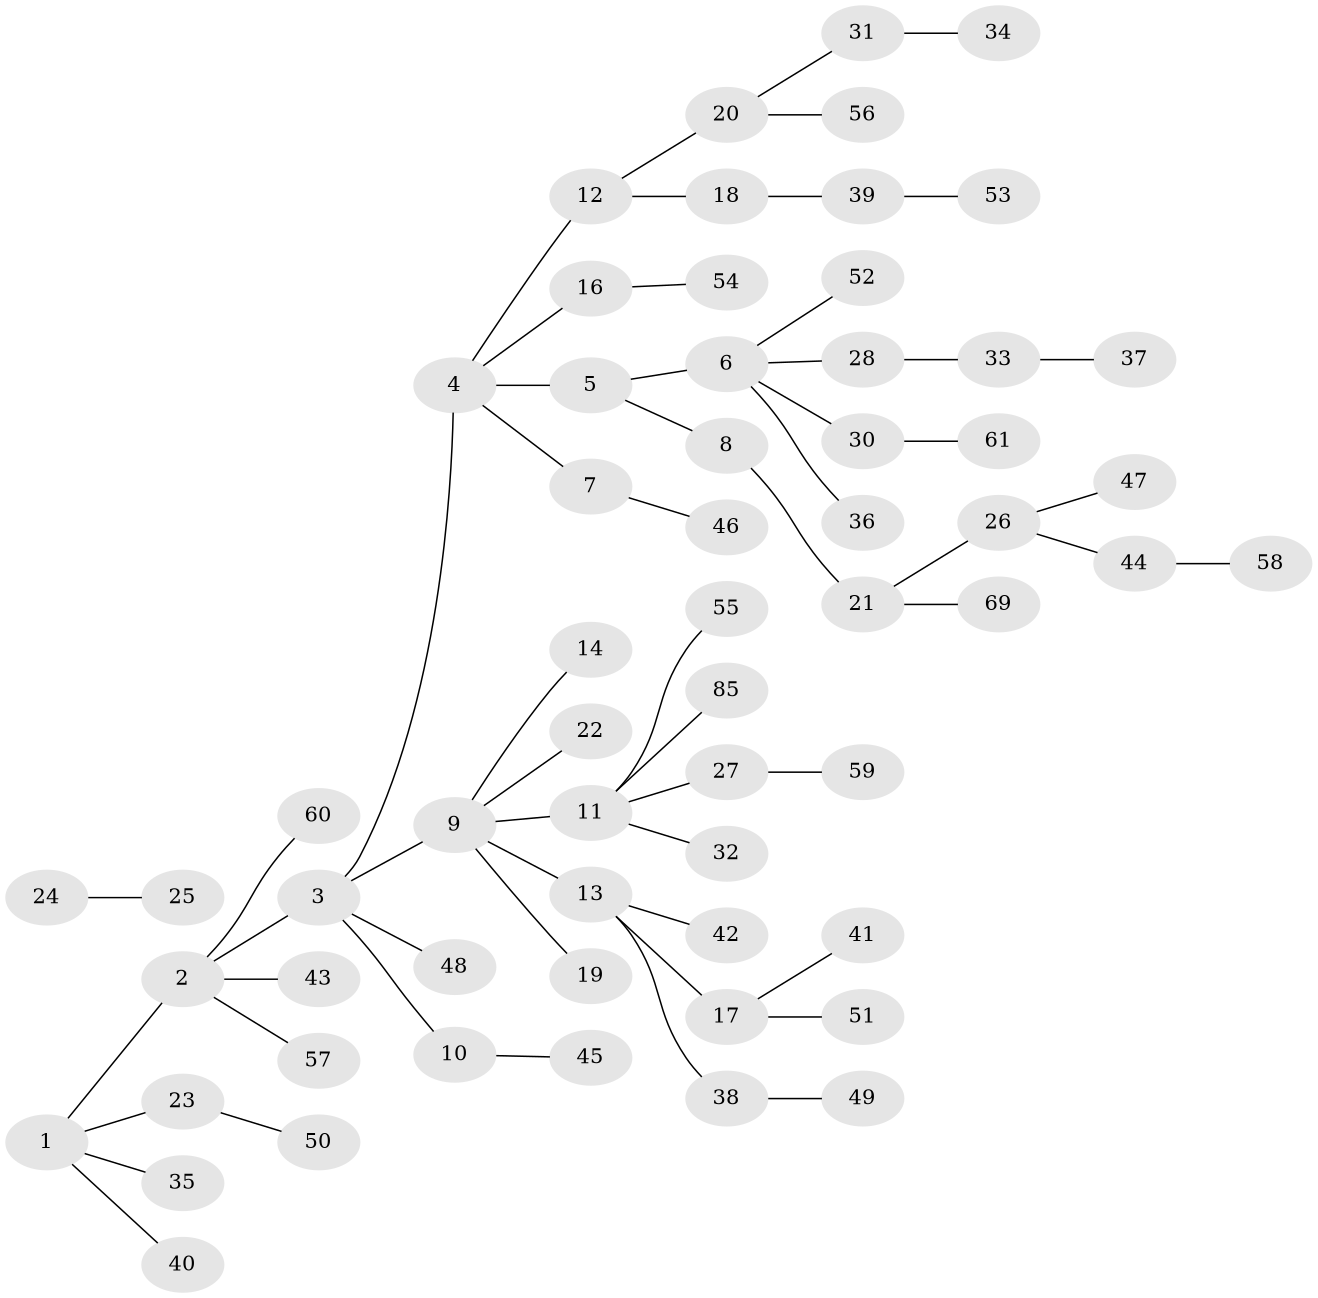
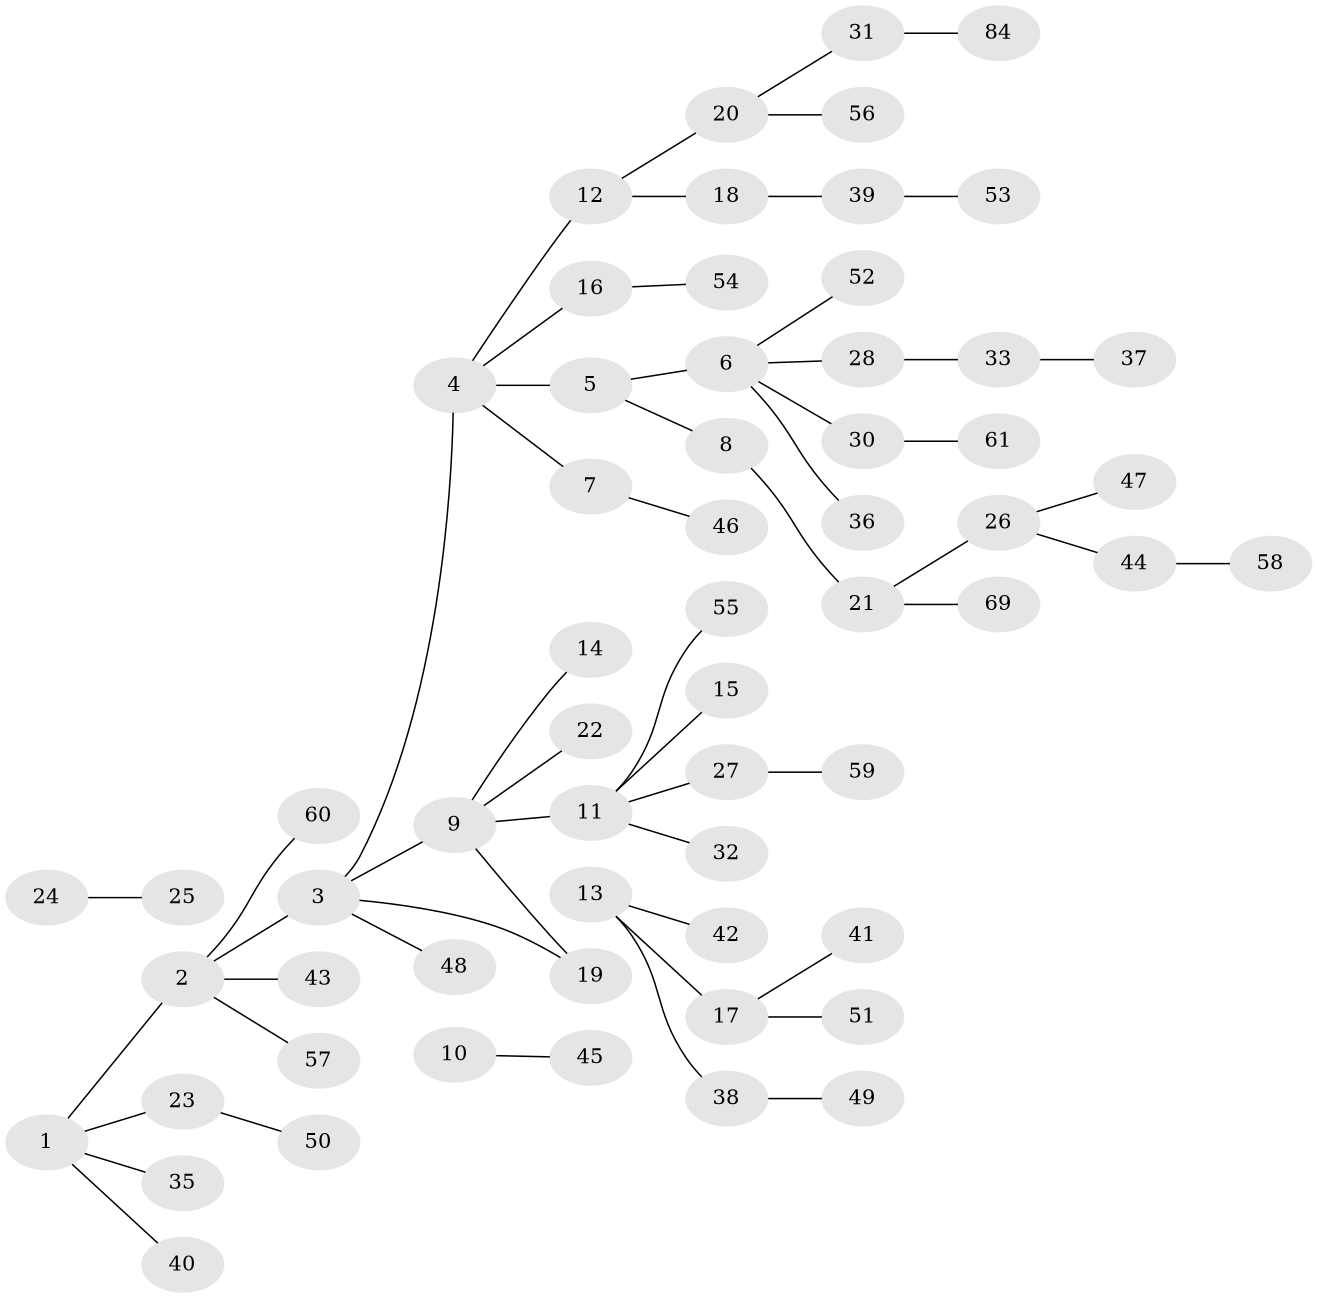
(999, 33) -> (999, 33)
(727, 691) -> (727, 691)
(523, 860) -> none
(389, 975) -> (464, 917)
